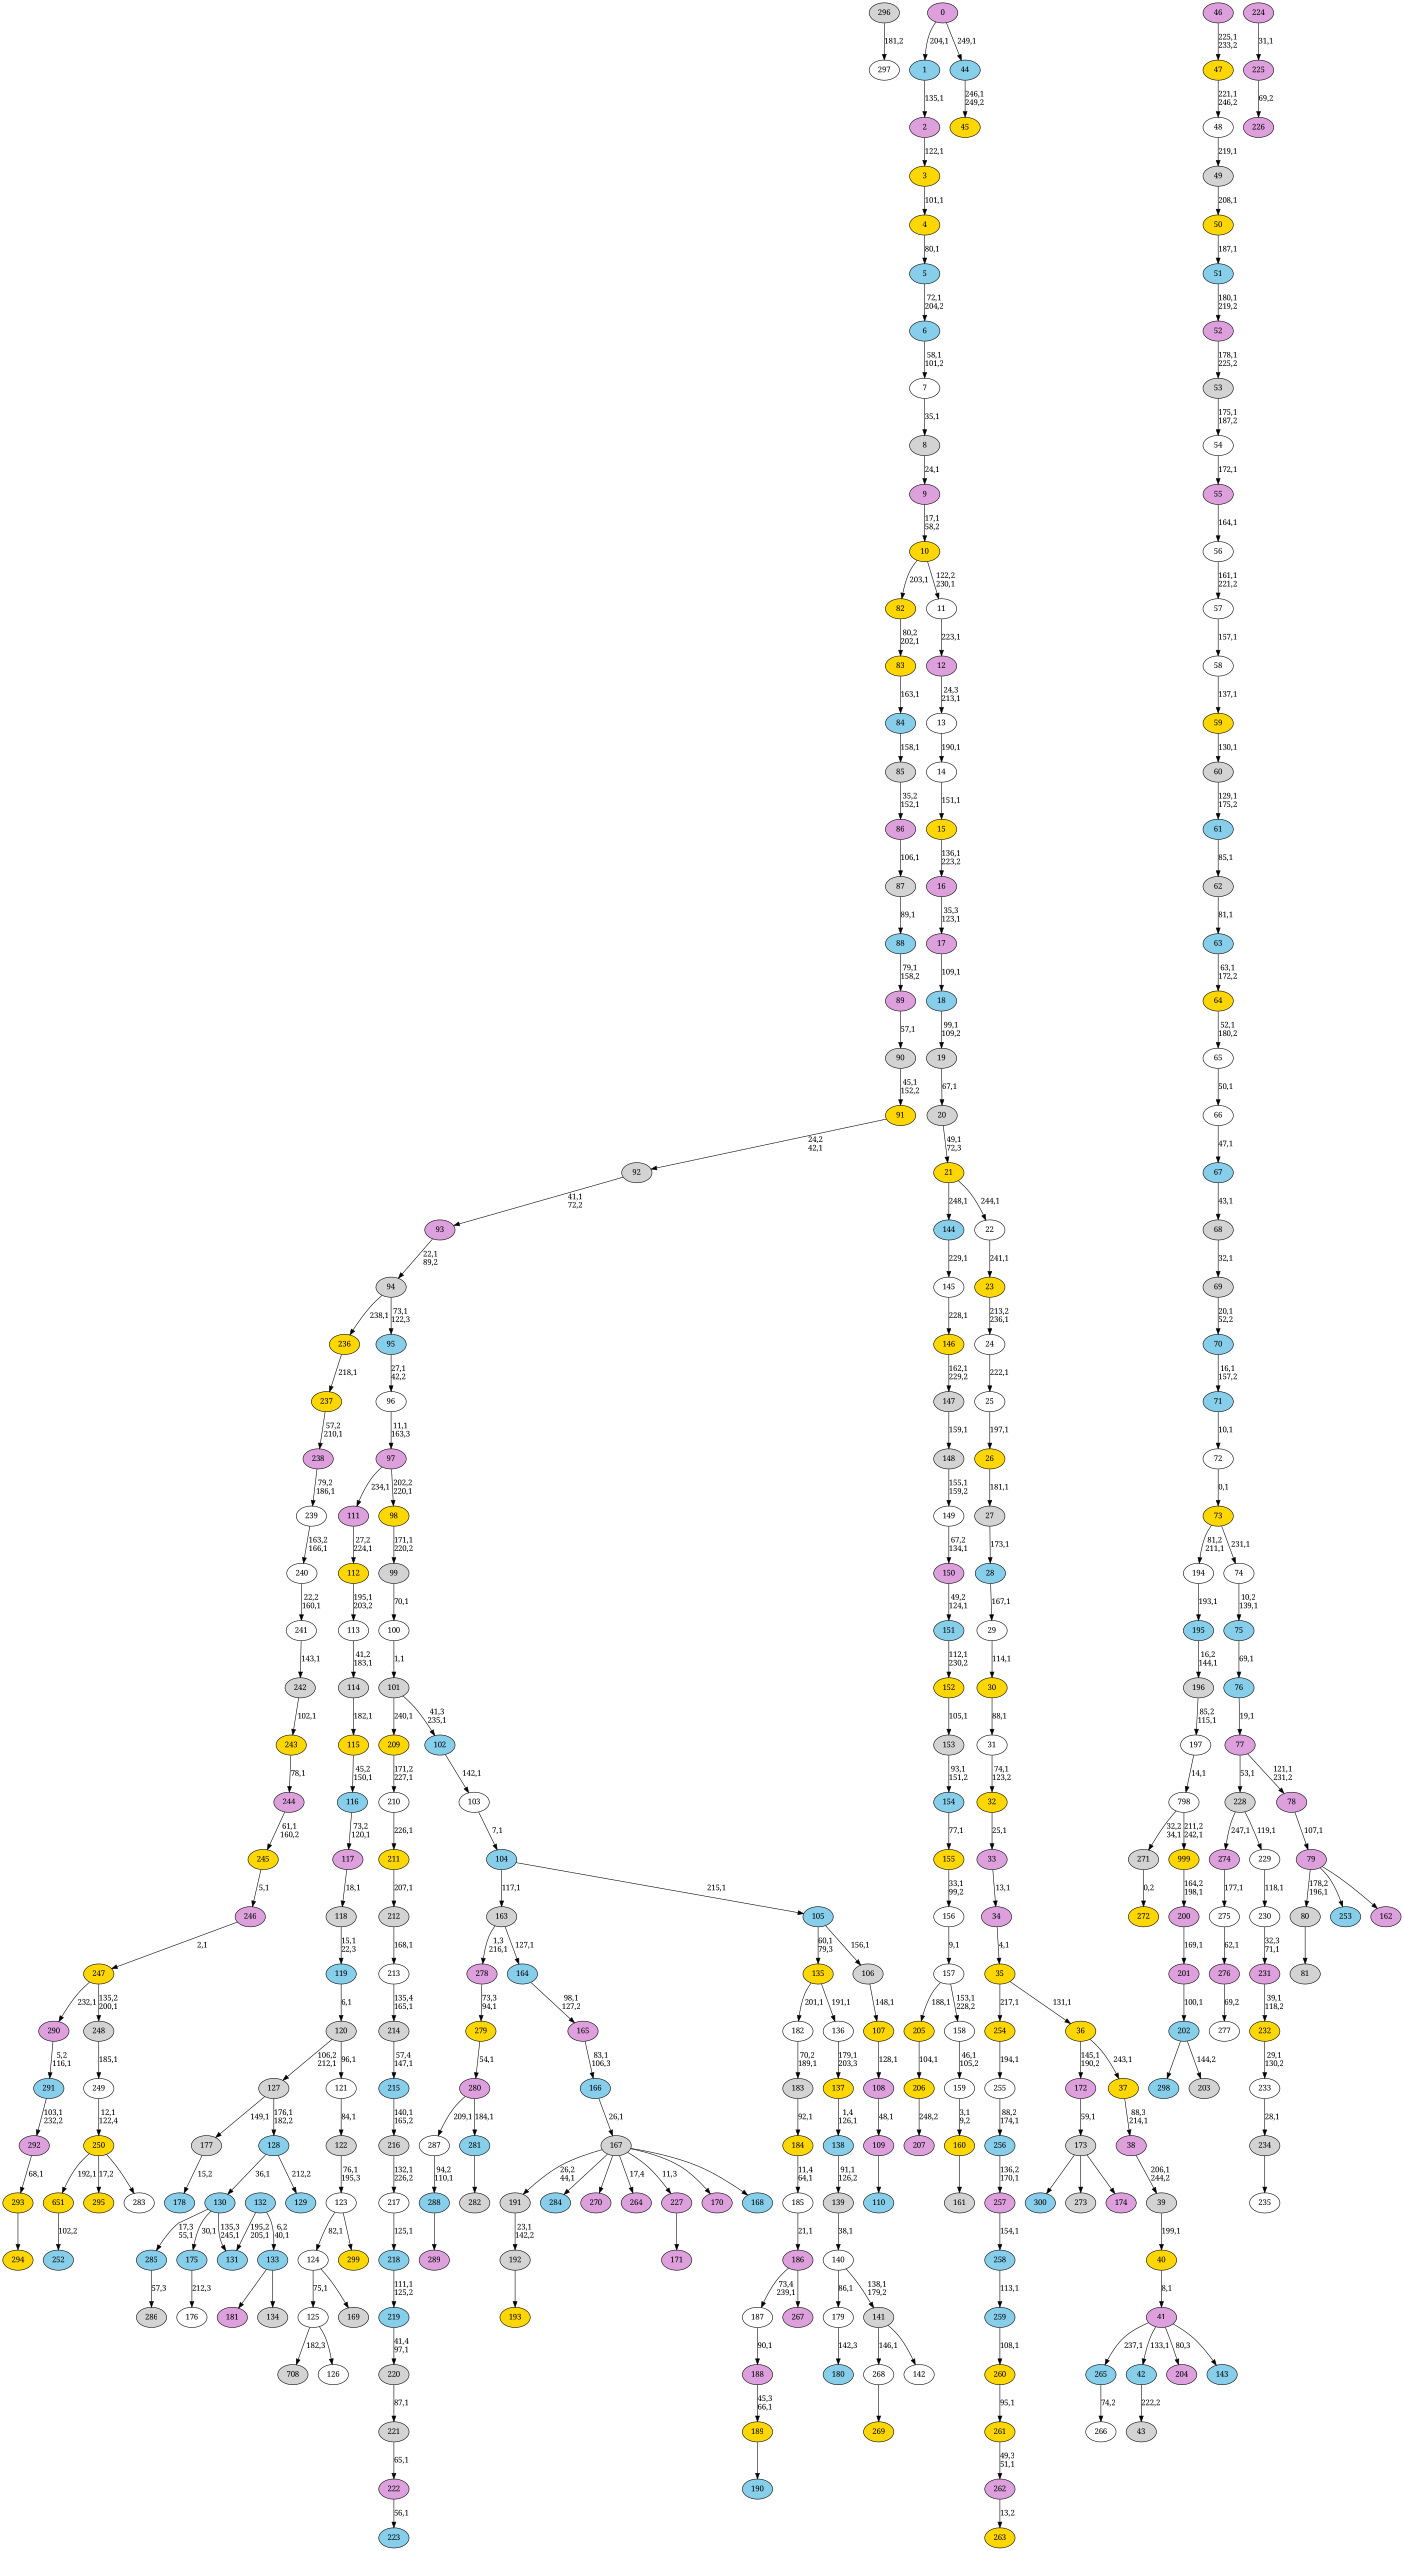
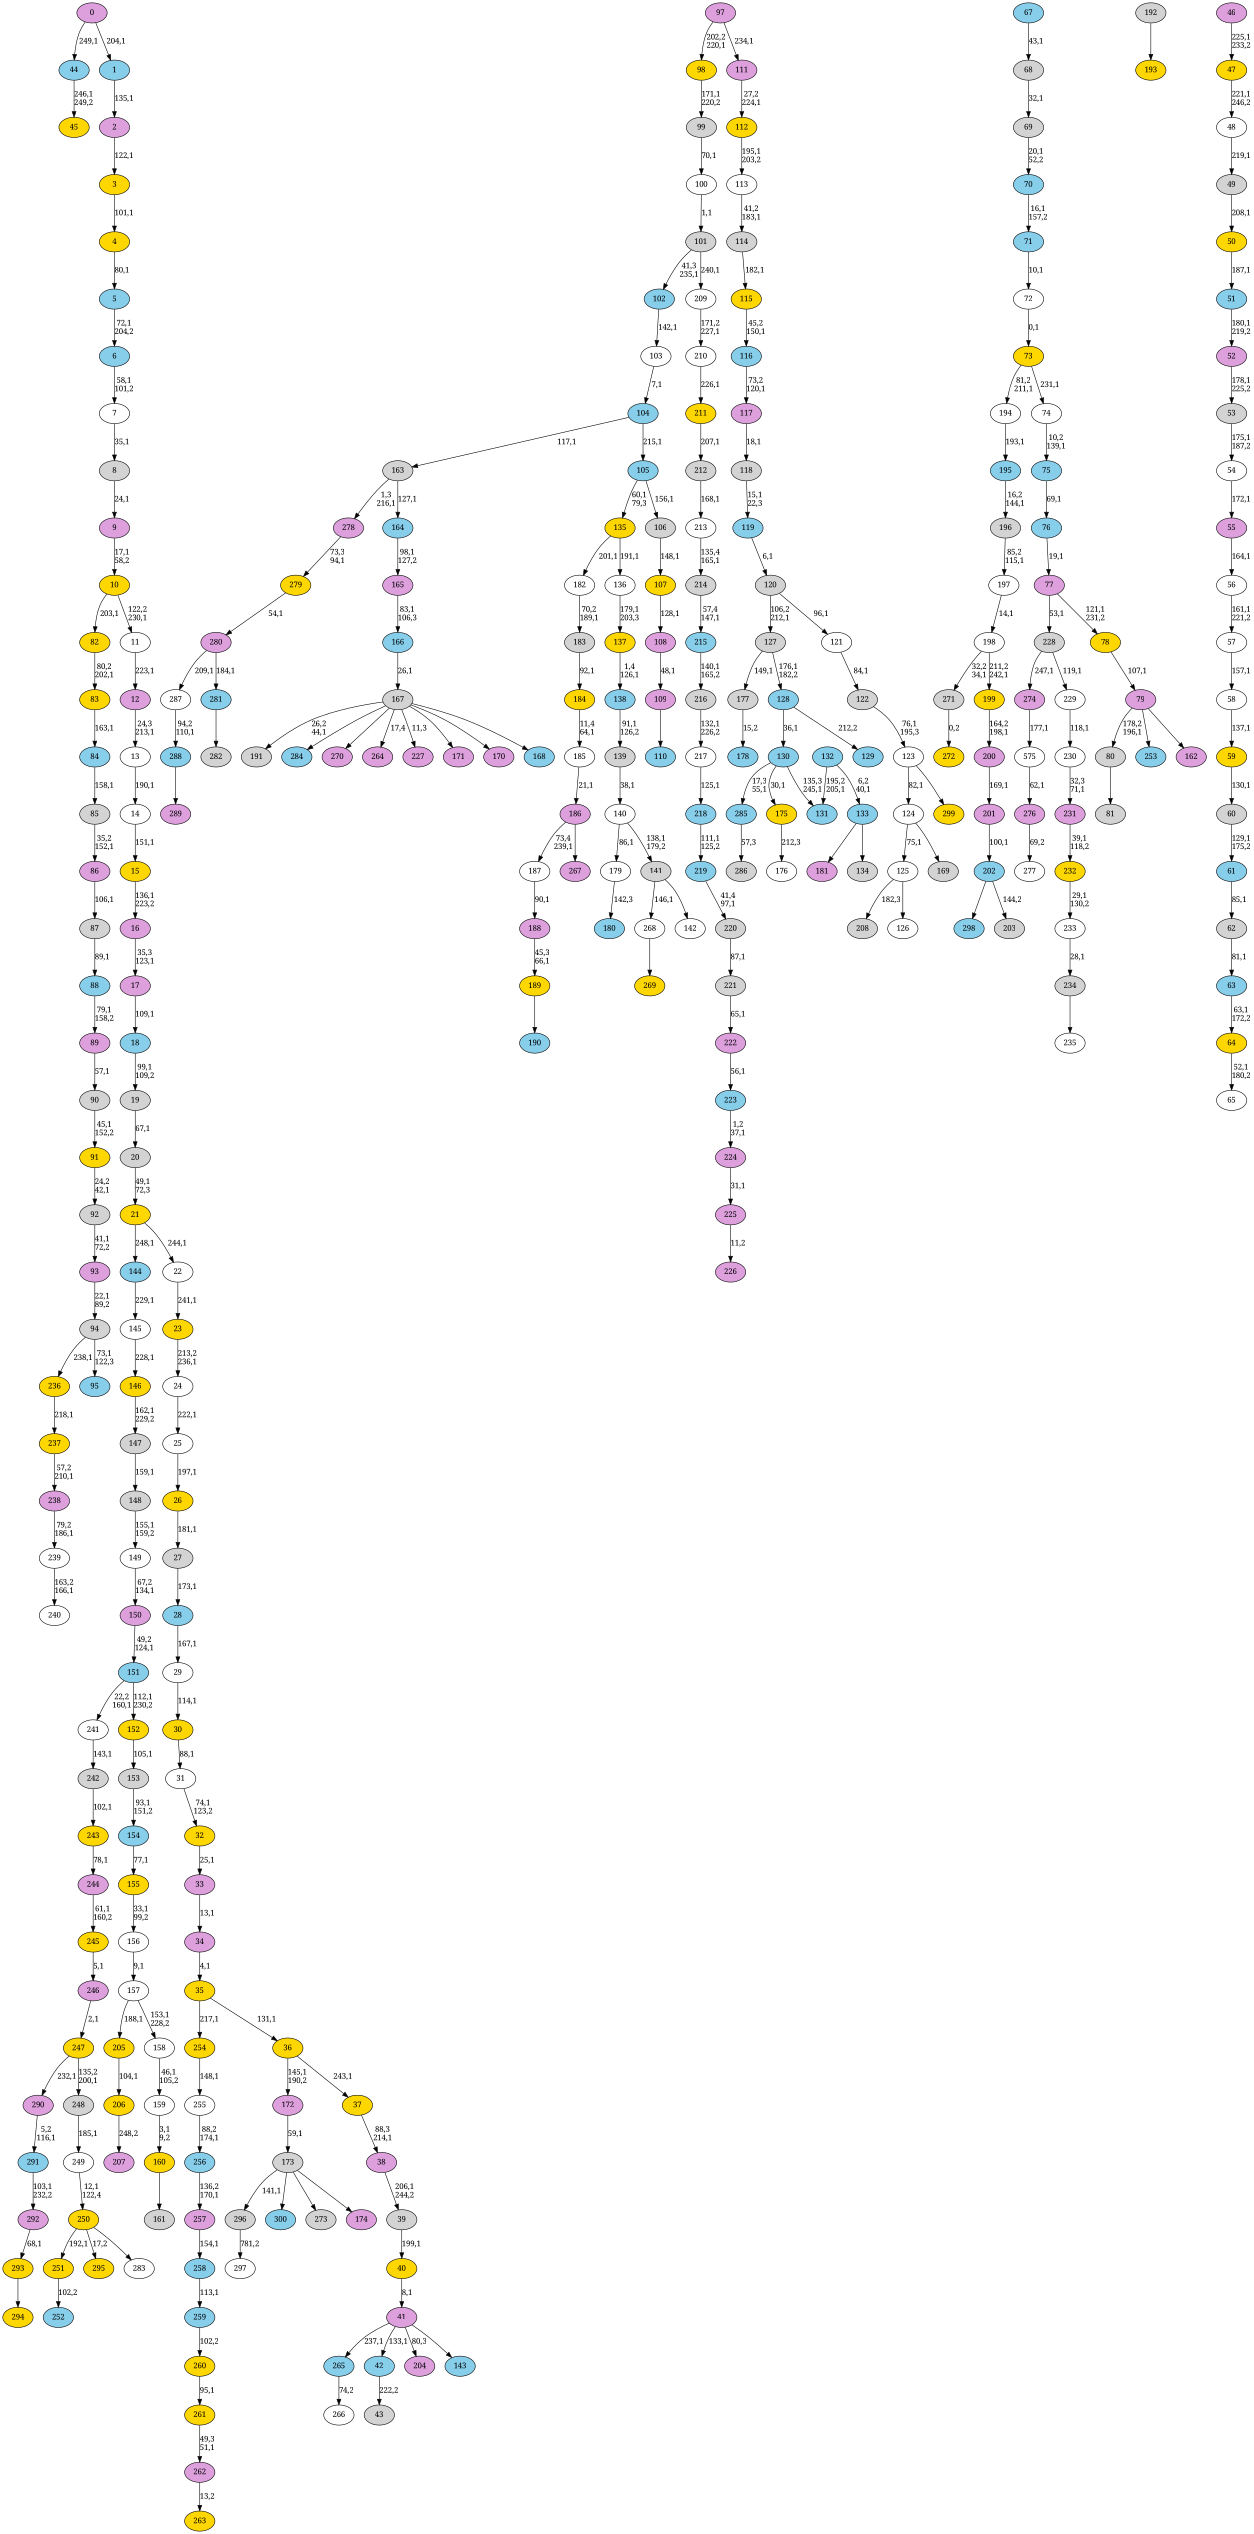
(894, 42) -> (250, 2244)
(1266, 99) -> (738, 1243)
(1218, 1115) -> none
none -> (731, 1126)
(391, 1402) -> none
(302, 1599) -> (110, 1696)
(394, 1745) -> (701, 299)
(1184, 1802) -> (989, 642)
(1292, 1802) -> (1105, 642)
(1184, 1860) -> (989, 700)
(1224, 1917) -> (1030, 757)
(1009, 2060) -> (209, 2077)
none -> (260, 2185)
(58, 2203) -> (58, 2269)
(515, 2229) -> none
(677, 2229) -> (432, 722)
(192, 2260) -> (782, 814)
(1009, 2346) -> (209, 2342)
(293, 2375) -> (862, 929)
